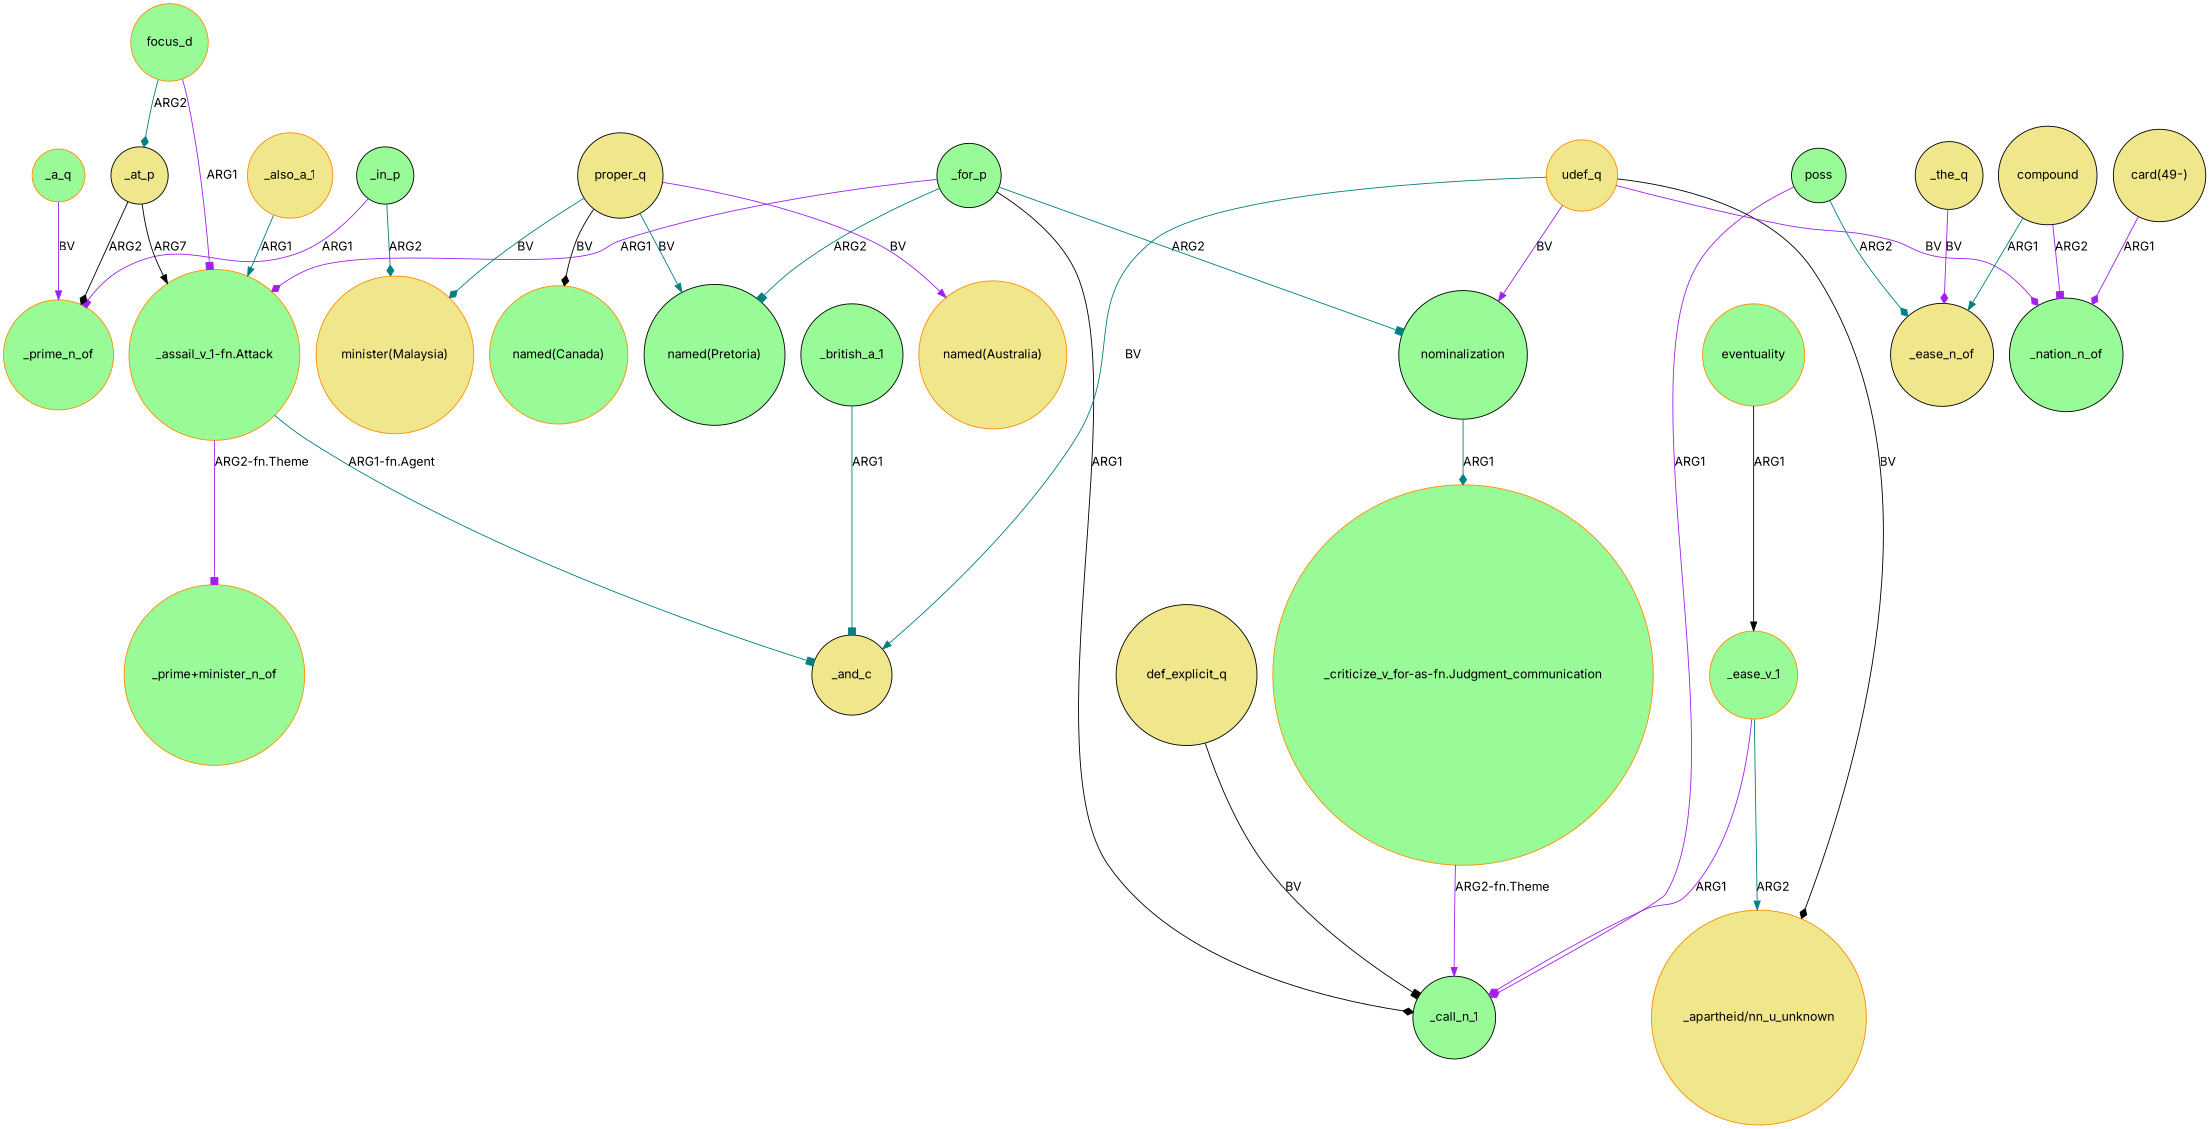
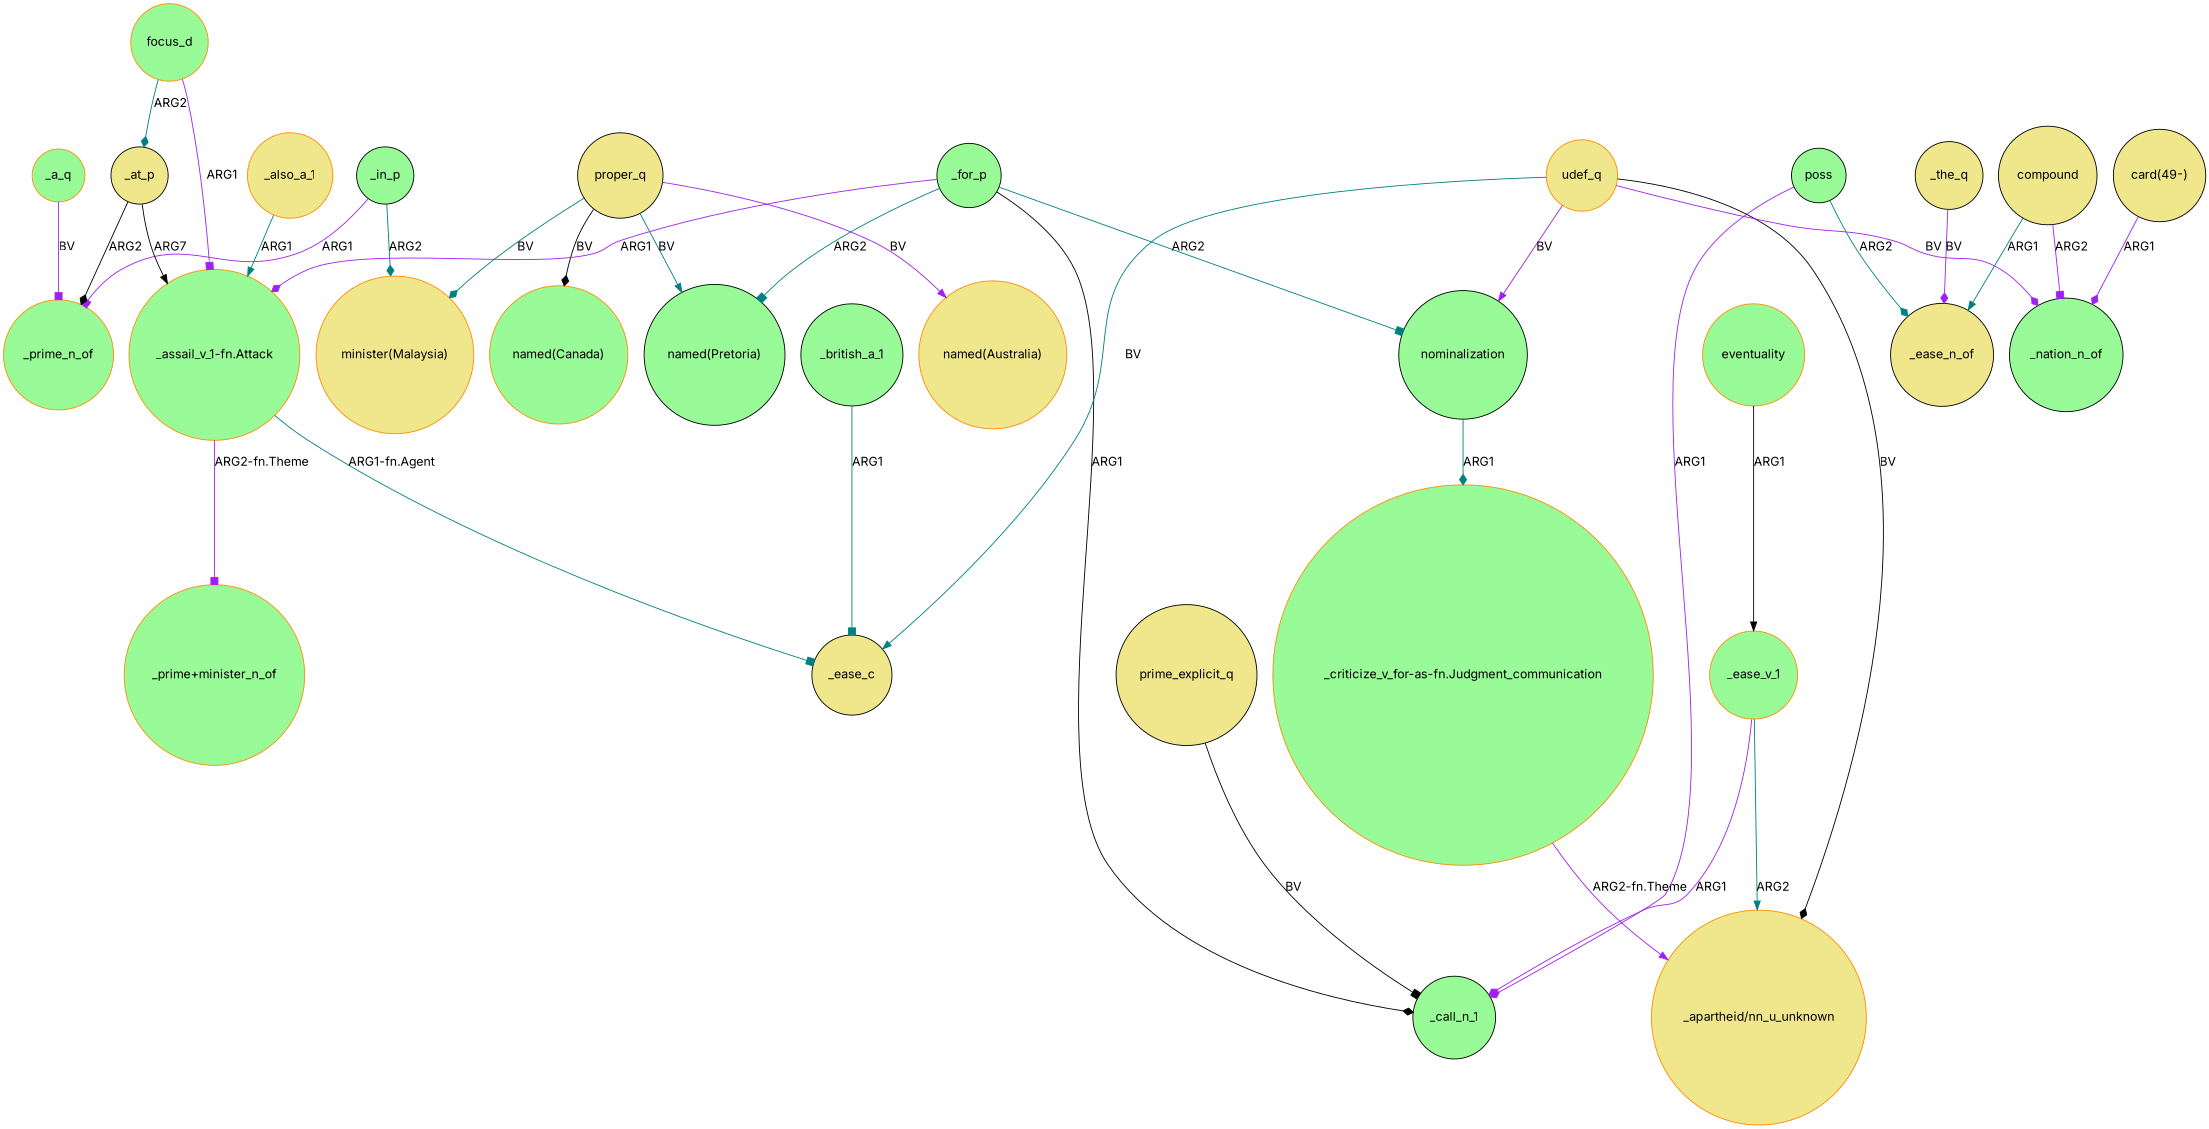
(59, 246) -> (59, 246)
(852, 675) -> (852, 675)
(1187, 675) -> (1187, 675)
(1455, 916) -> (1601, 904)
